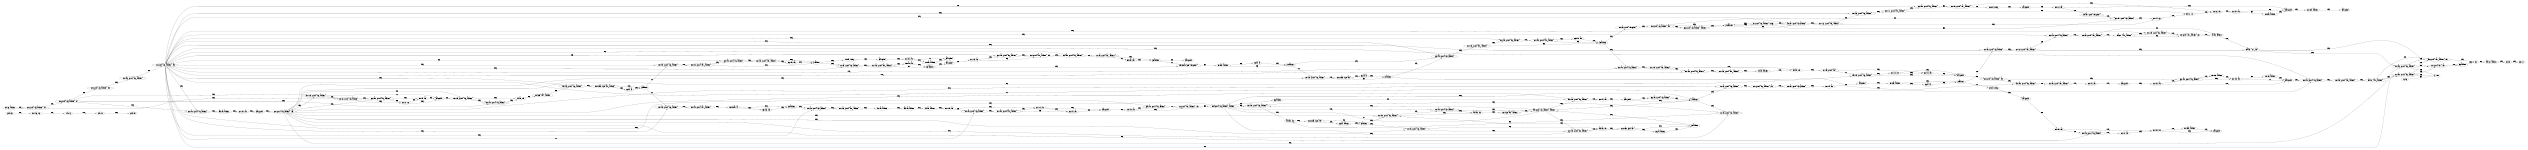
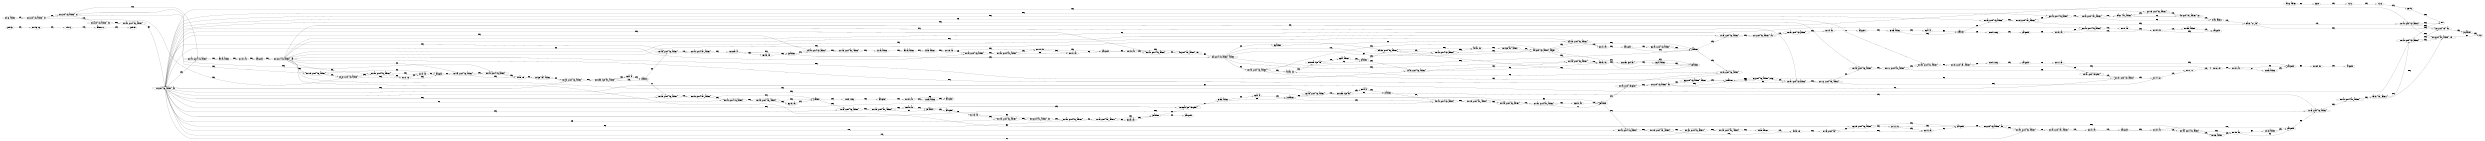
none -> (2380, 4)
(2313, 10) -> (2317, 67)
(2481, 62) -> none
(2508, 62) -> (2317, 4)
(84, 93) -> (84, 18)
(100, 113) -> (100, 28)
